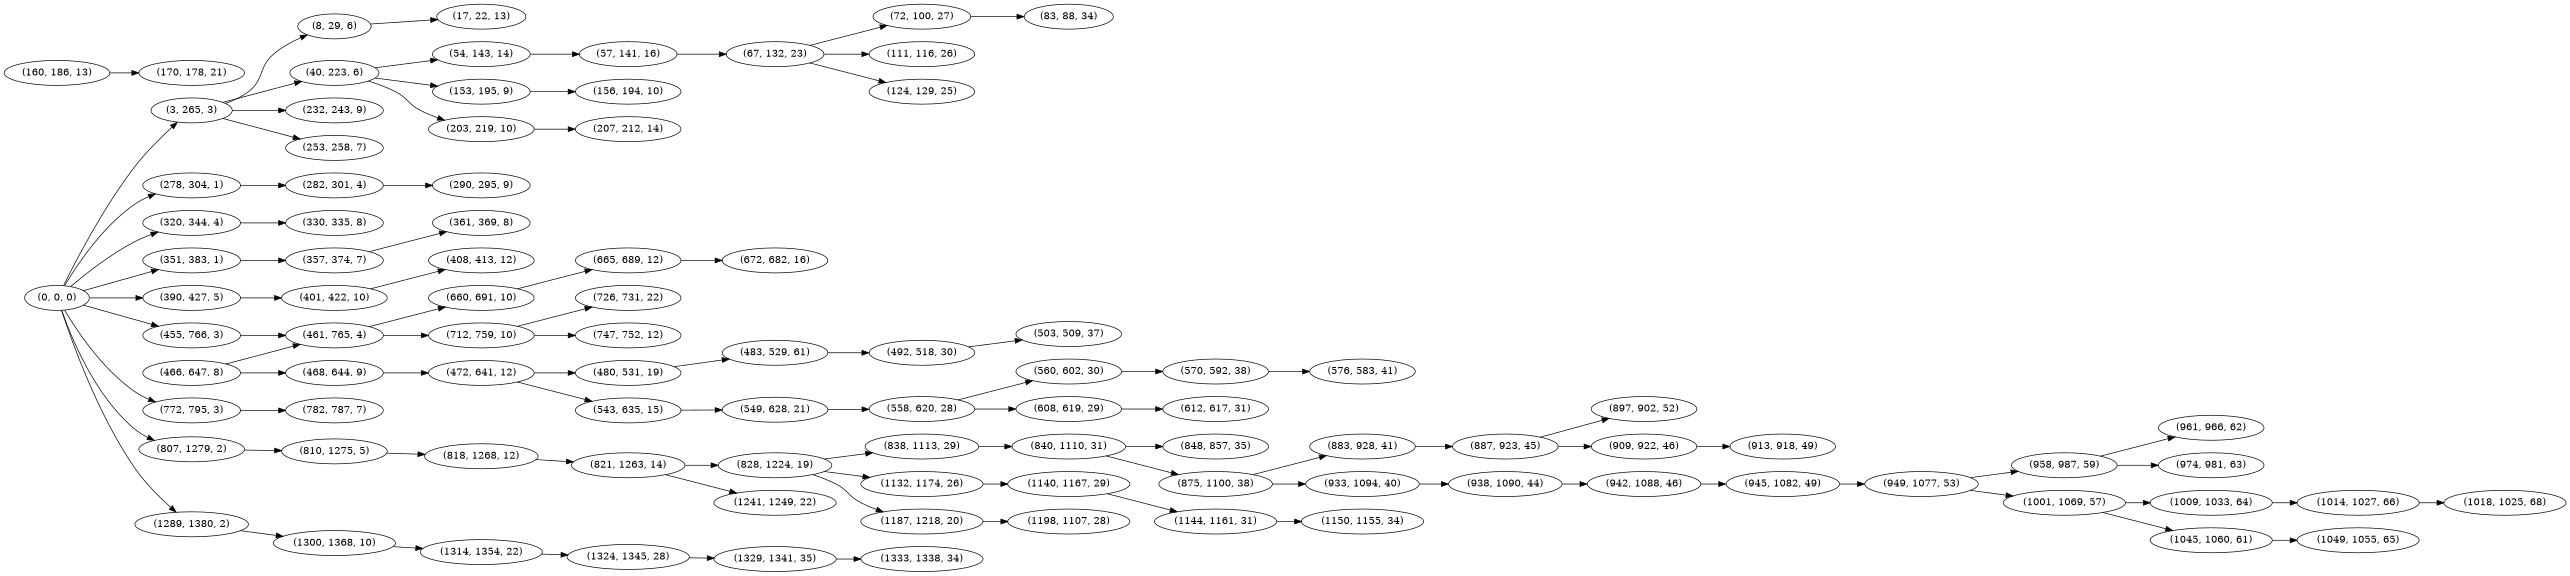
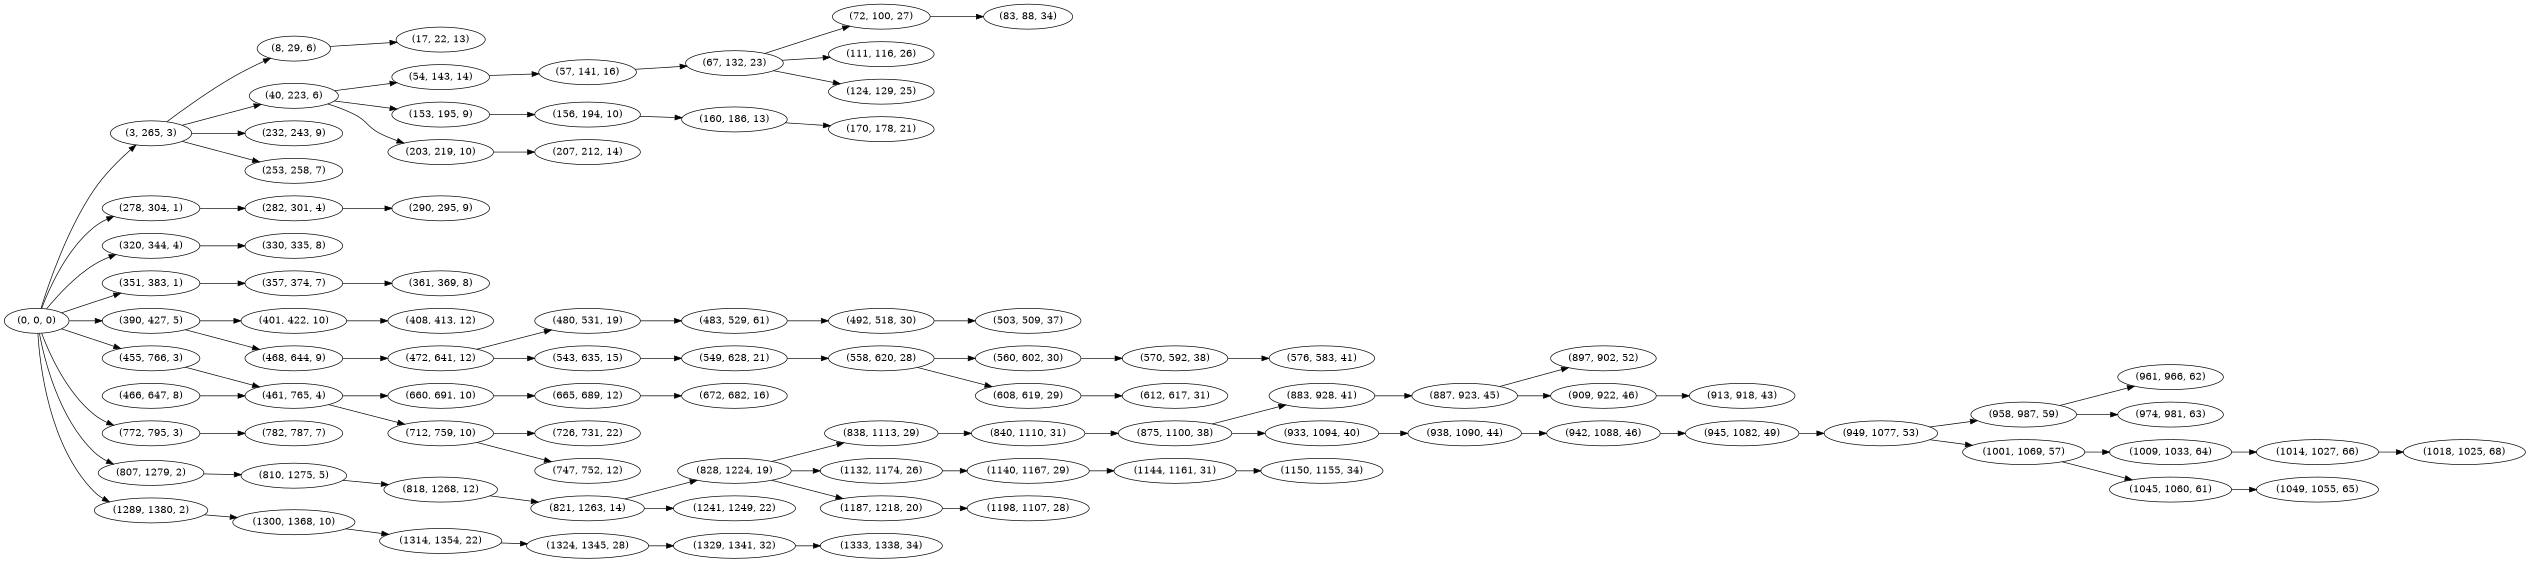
none -> (657, 117)
(259, 373) -> (219, 339)
(1216, 447) -> none
(1783, 447) -> (1742, 396)
(775, 559) -> (734, 546)
